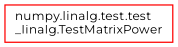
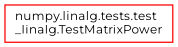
(89, 24) -> (89, 24)
